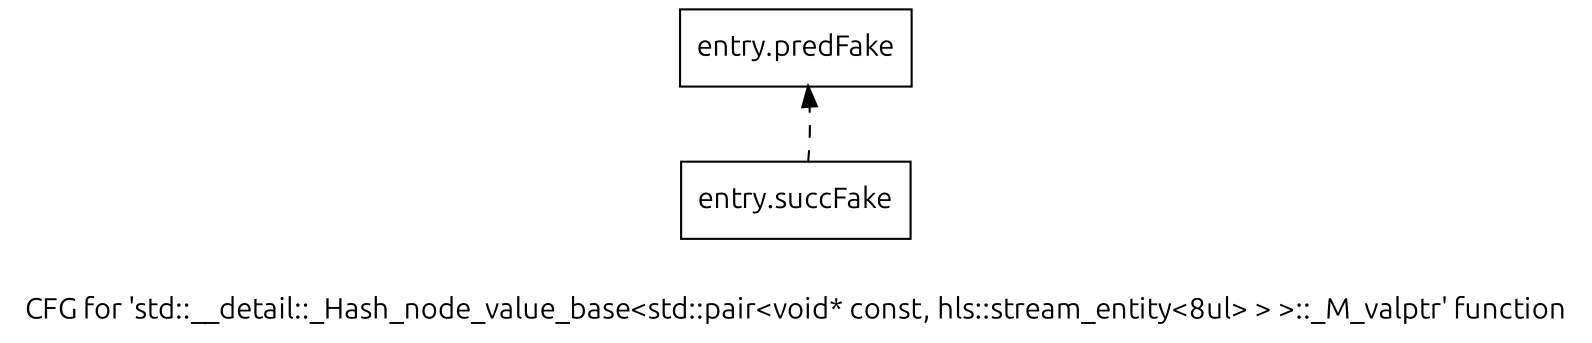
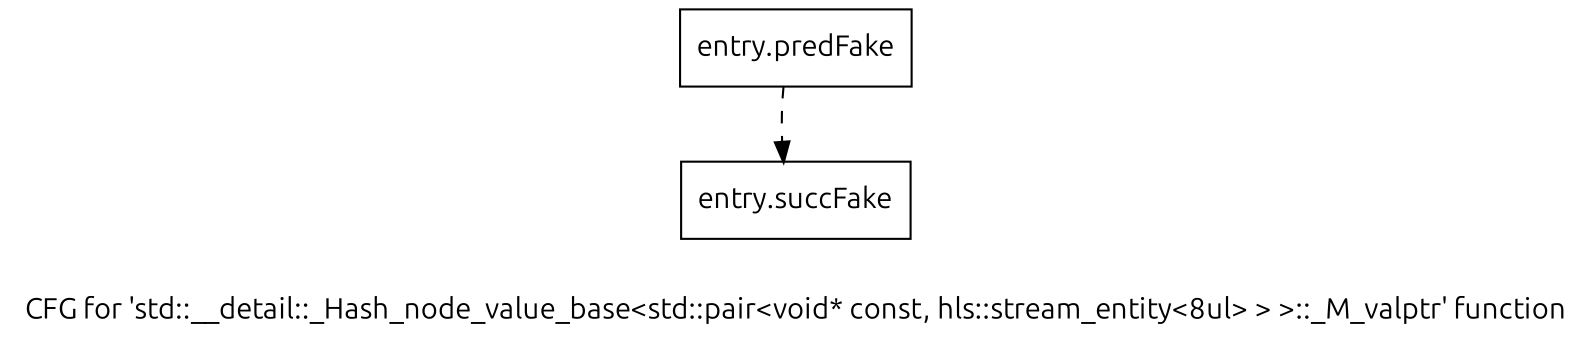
(810, 135) -> (782, 114)
